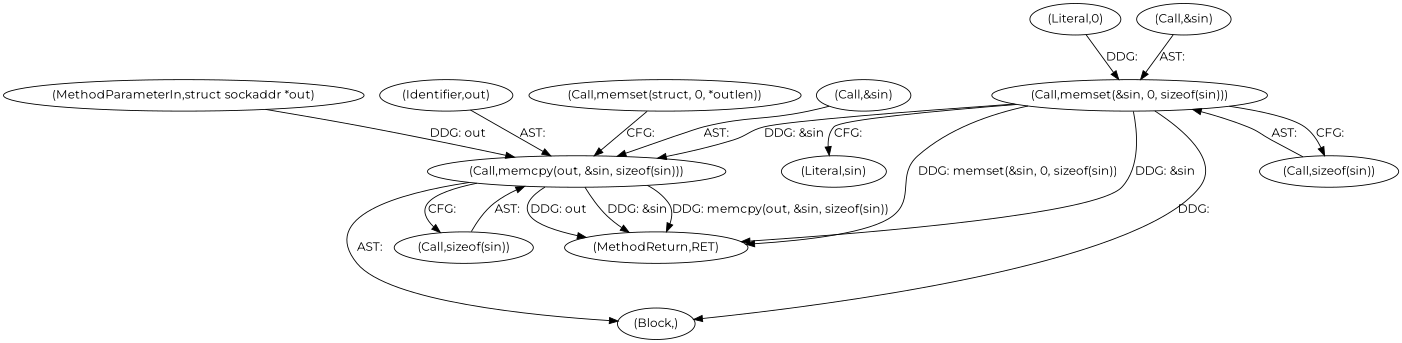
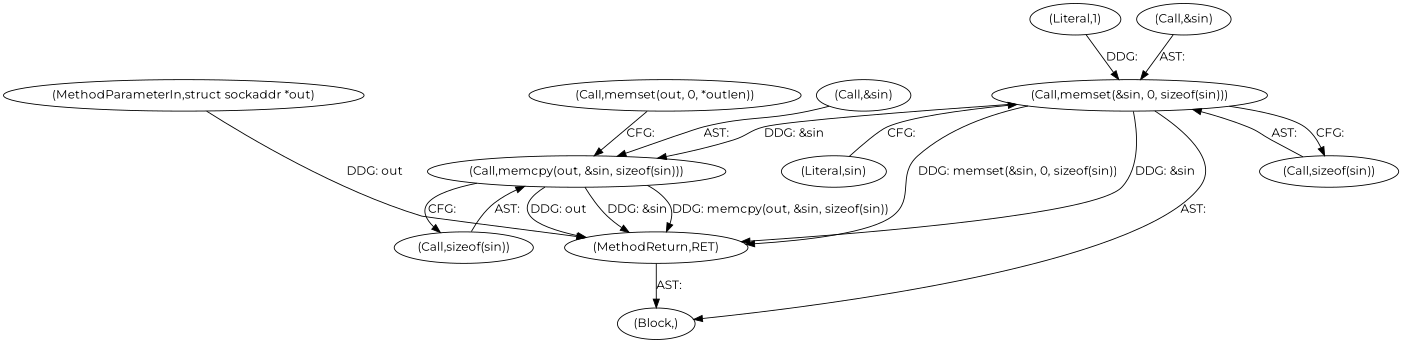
(1075, 19) -> (1075, 19)
(446, 95) -> none
(665, 95) -> (665, 95)
(914, 114) -> (923, 117)
(386, 131) -> (382, 202)
(1195, 210) -> (1195, 210)
(397, 287) -> (656, 281)
